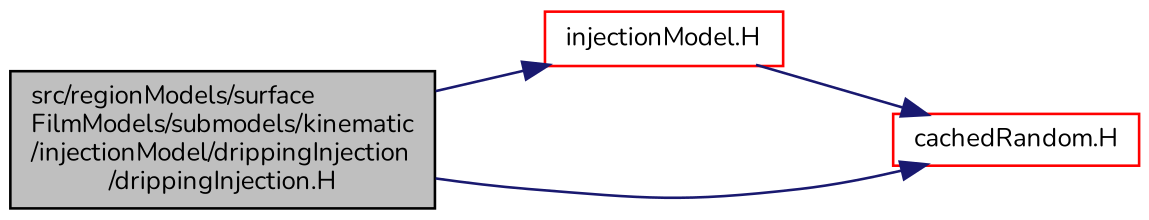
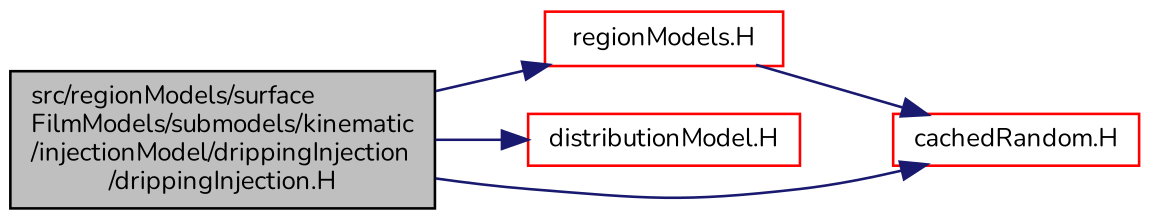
(664, 39) -> (664, 39)
none -> (664, 140)
